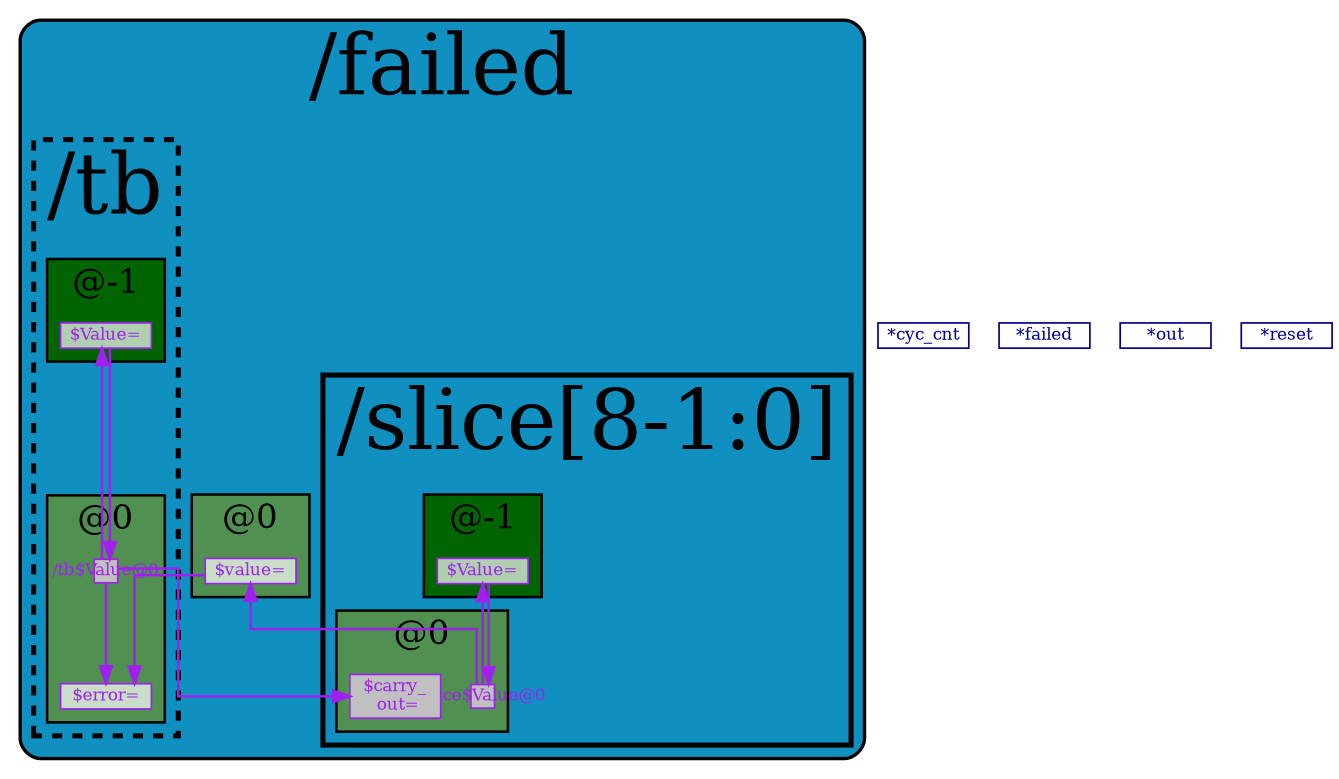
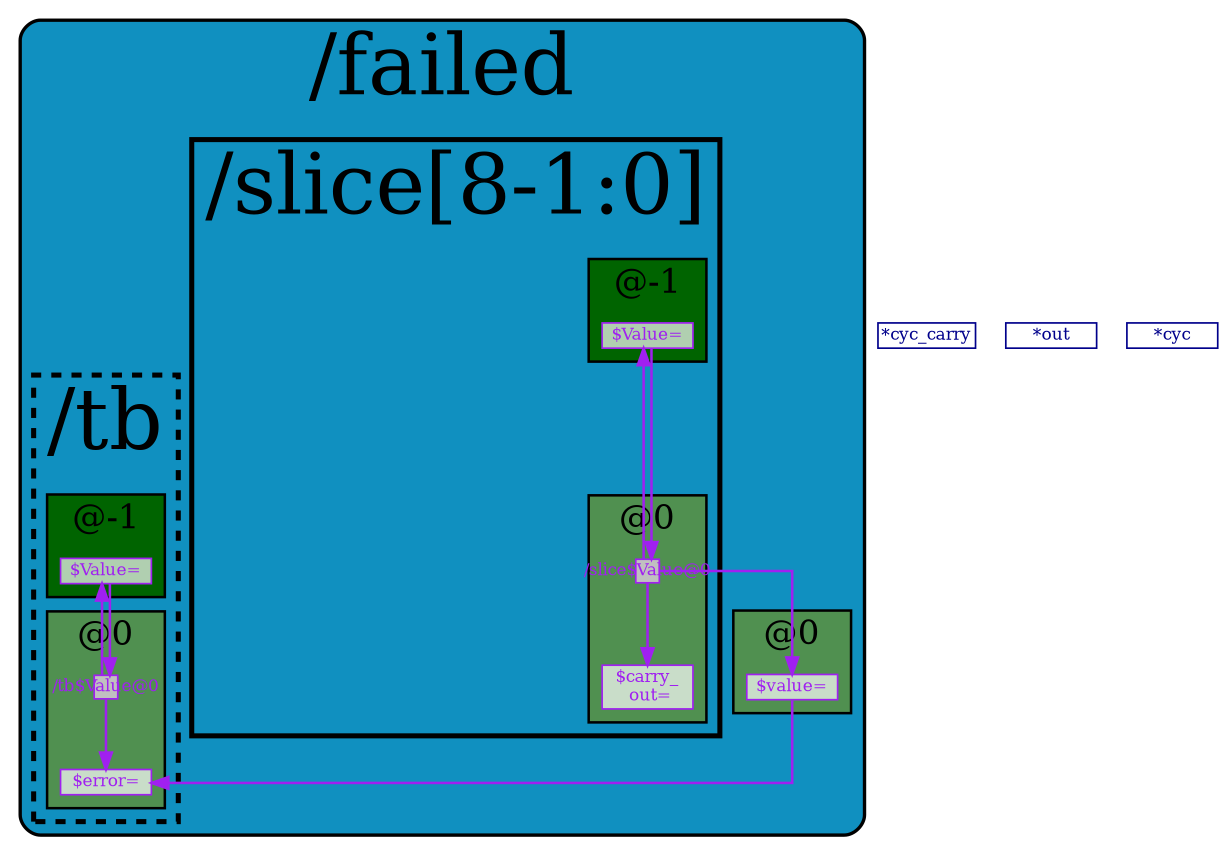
(923, 336) -> (927, 336)
(1044, 336) -> none
(1287, 336) -> (1172, 336)
(196, 696) -> (648, 616)
(395, 696) -> (648, 687)
